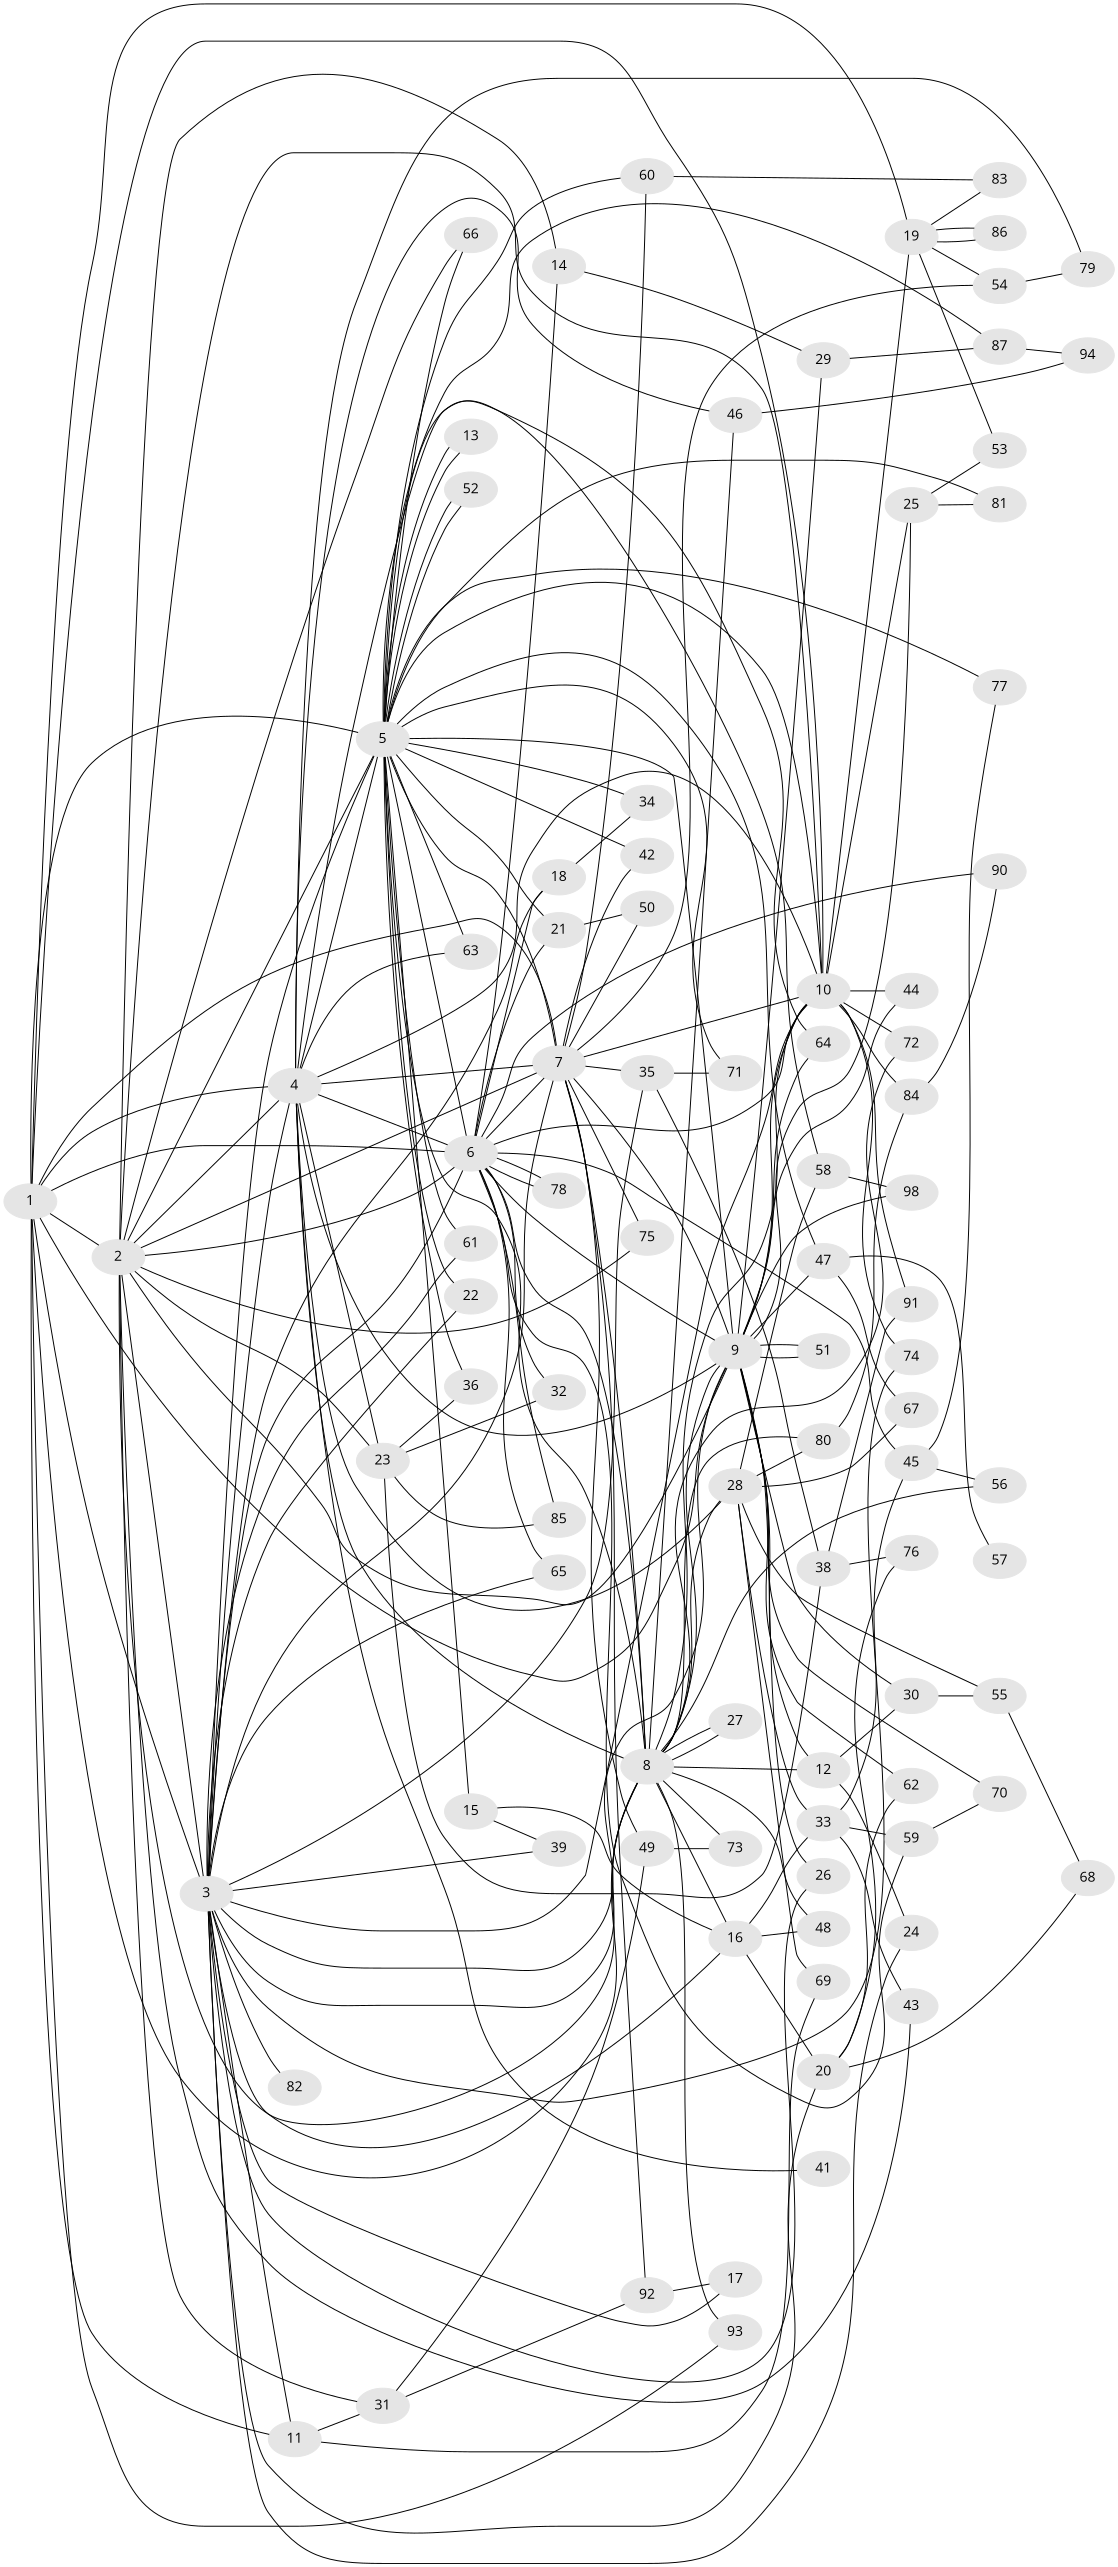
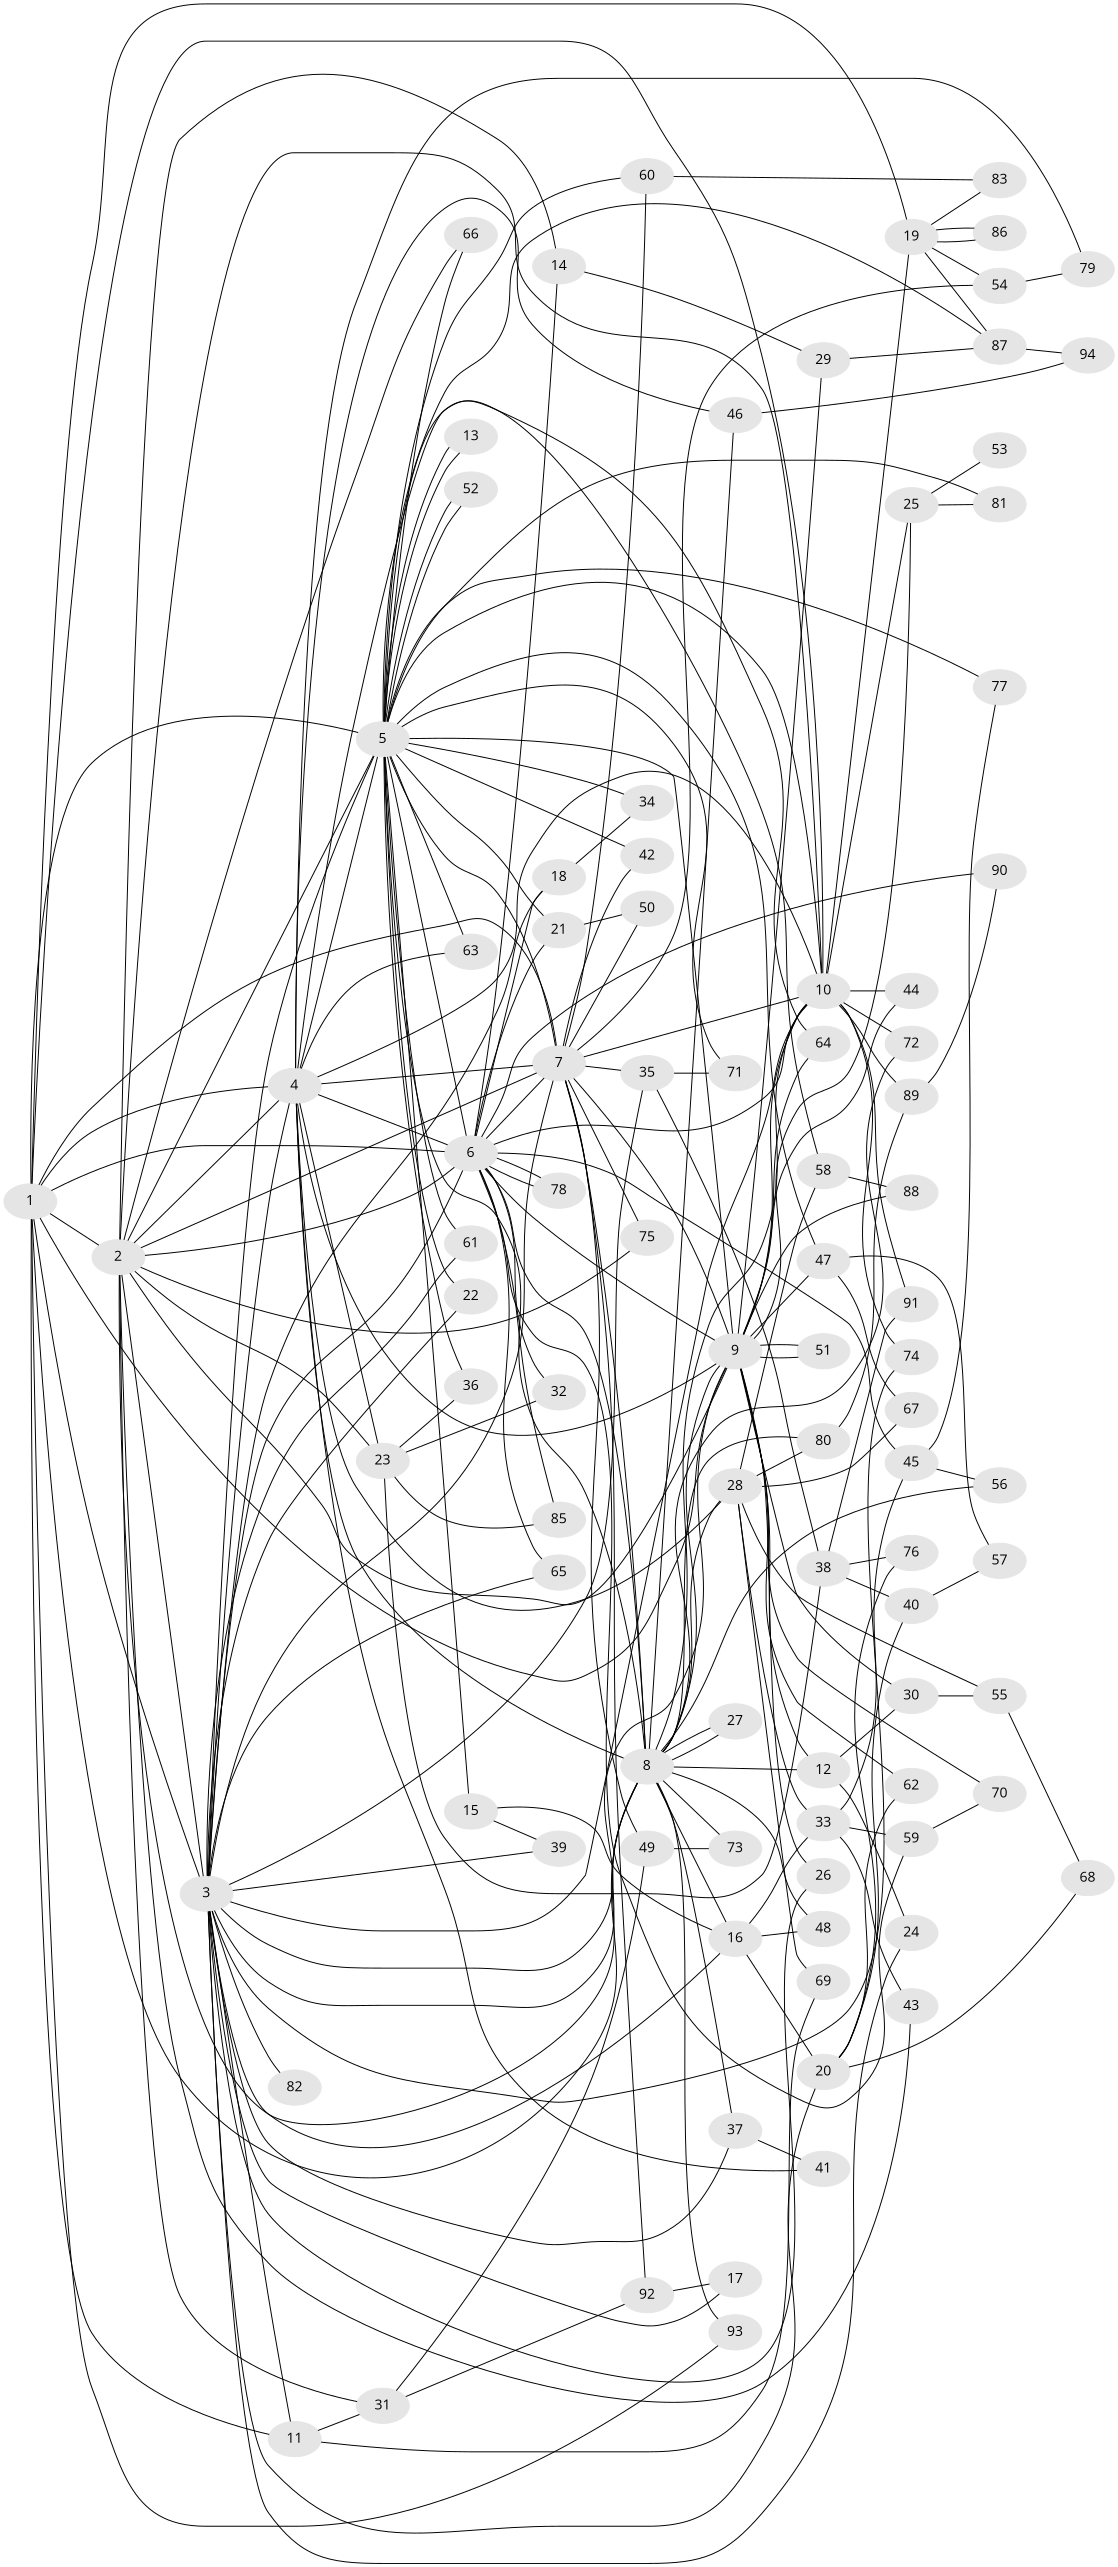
(956, 344) -> (956, 292)
(912, 1097) -> (912, 1097)
(912, 1193) -> (912, 1193)
none -> (912, 1606)
none -> (735, 2131)
